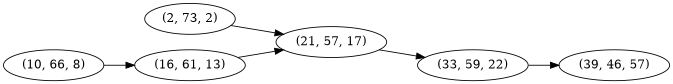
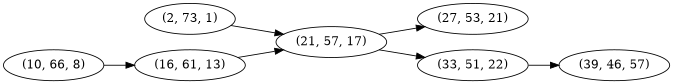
(190, 19) -> (190, 19)
none -> (473, 19)
(473, 65) -> (473, 65)
